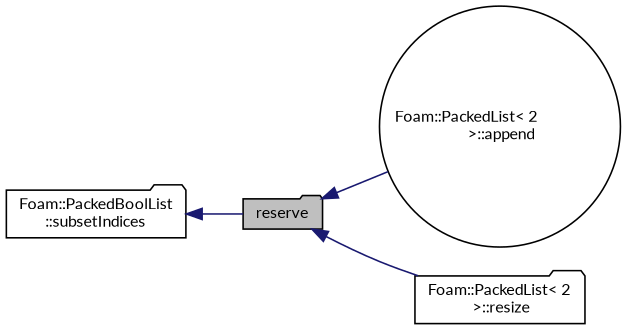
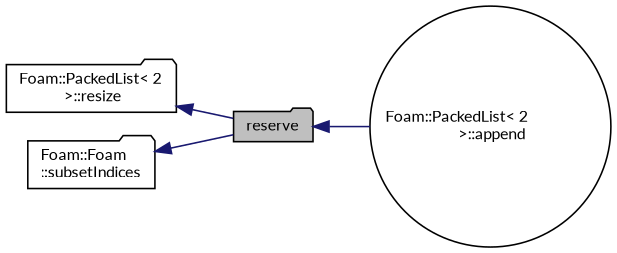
(96, 214) -> (91, 165)
(371, 258) -> (213, 114)
